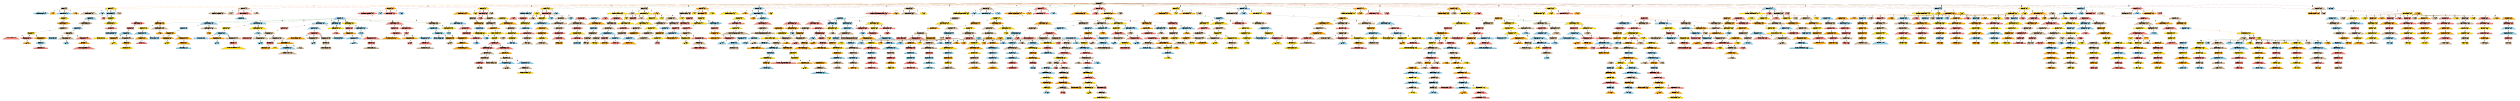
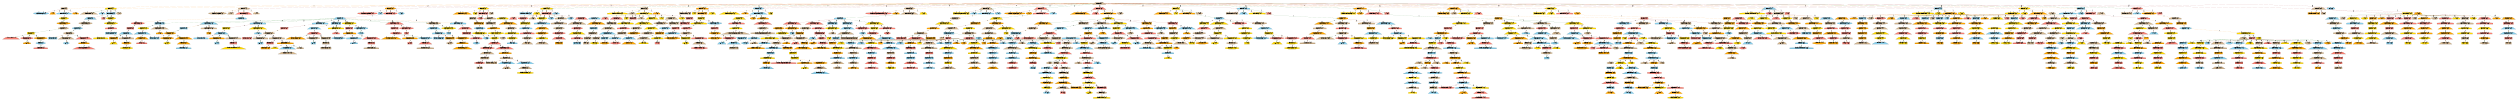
(763, 18) -> (763, 18)
(160, 23) -> (160, 23)
(1995, 23) -> none
none -> (1758, 28)
(1633, 33) -> (1633, 33)
(605, 38) -> (605, 38)
none -> (644, 43)
none -> (2192, 43)
none -> (1556, 48)
(2071, 58) -> (2071, 58)
